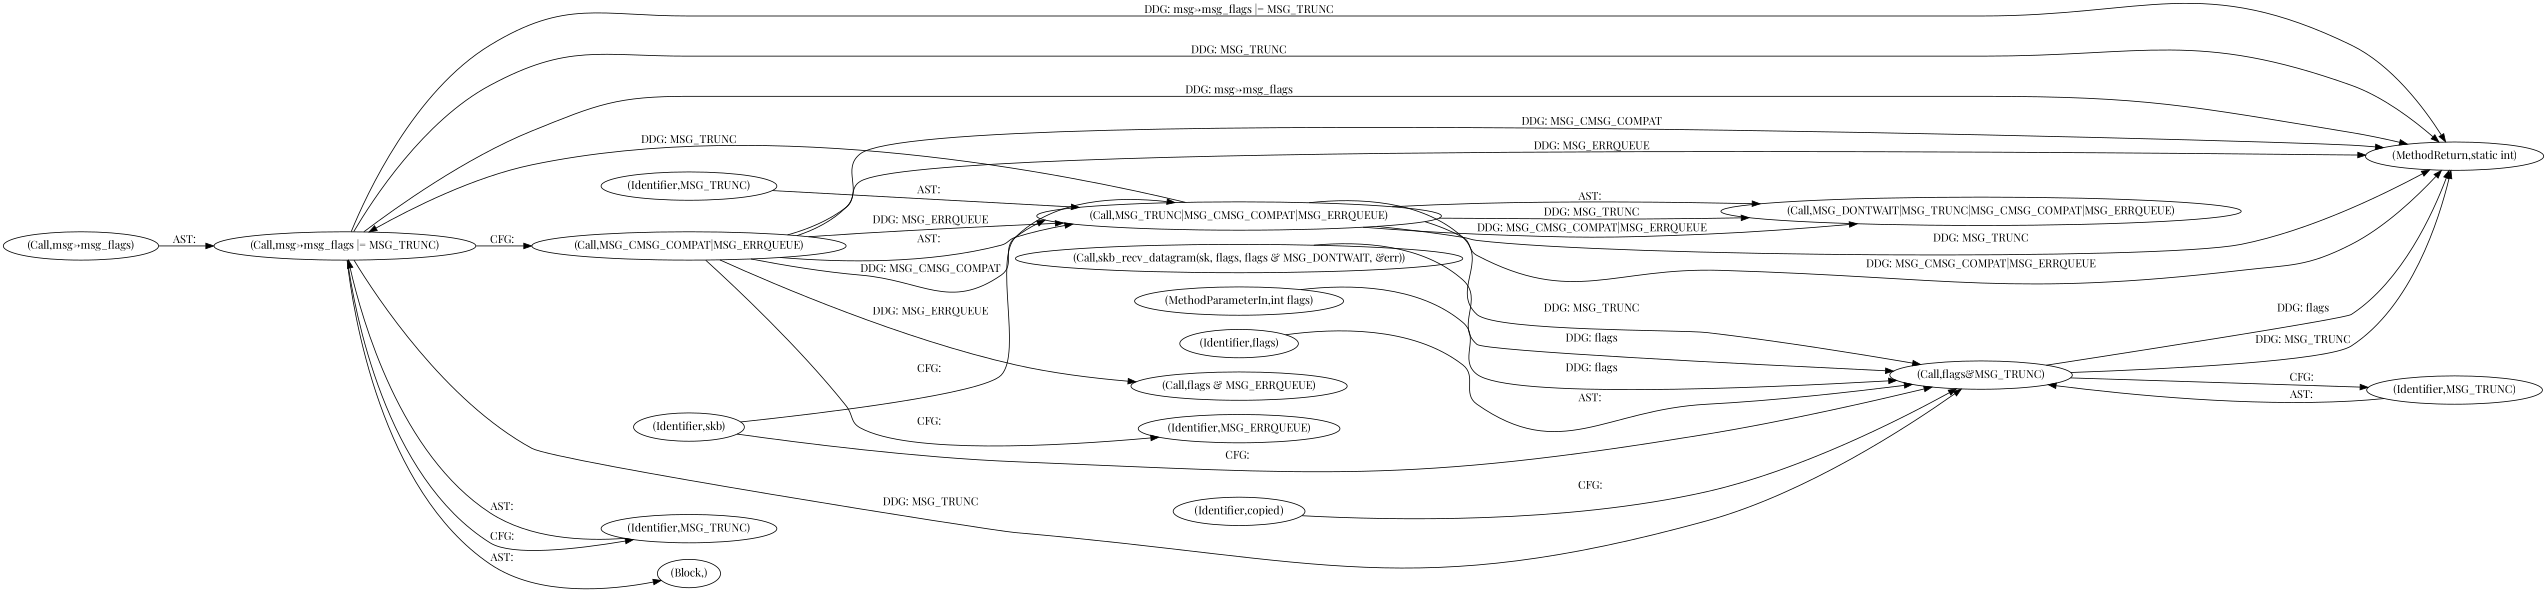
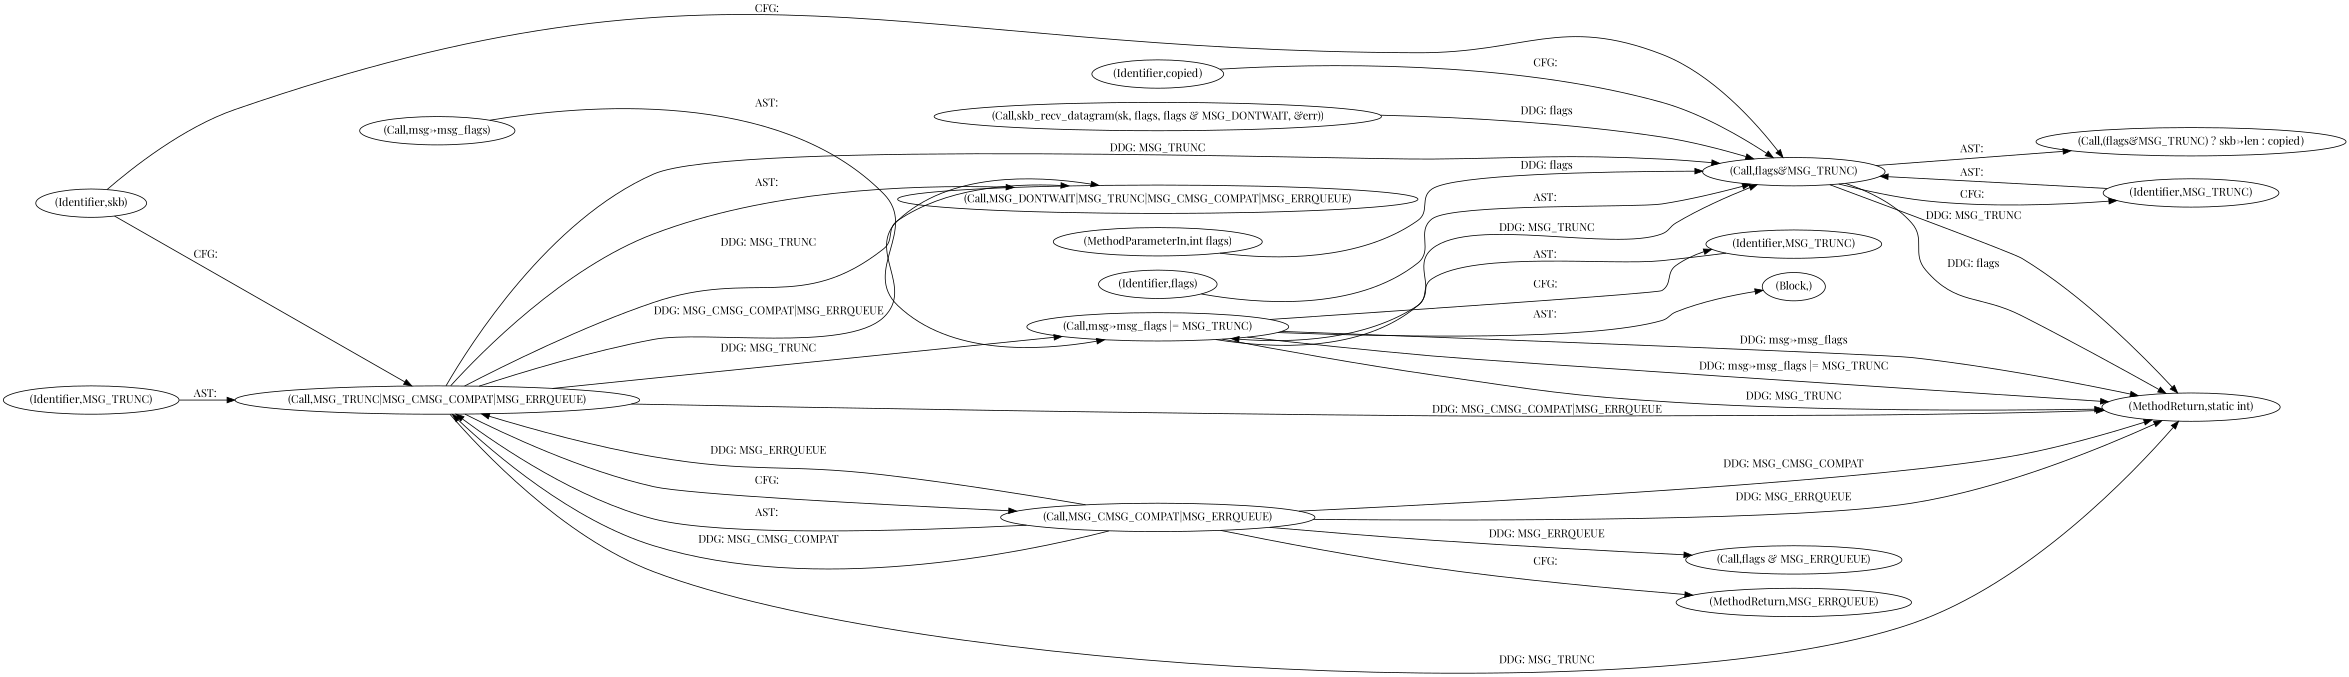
none -> (2191, 142)
(500, 246) -> (730, 495)
(1239, 429) -> (1794, 602)
